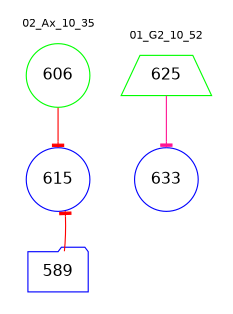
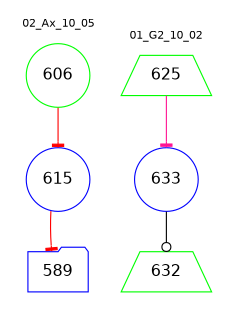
(59, 24) -> (59, 24)
(166, 36) -> (166, 36)
(65, 234) -> (51, 228)
none -> (166, 272)
